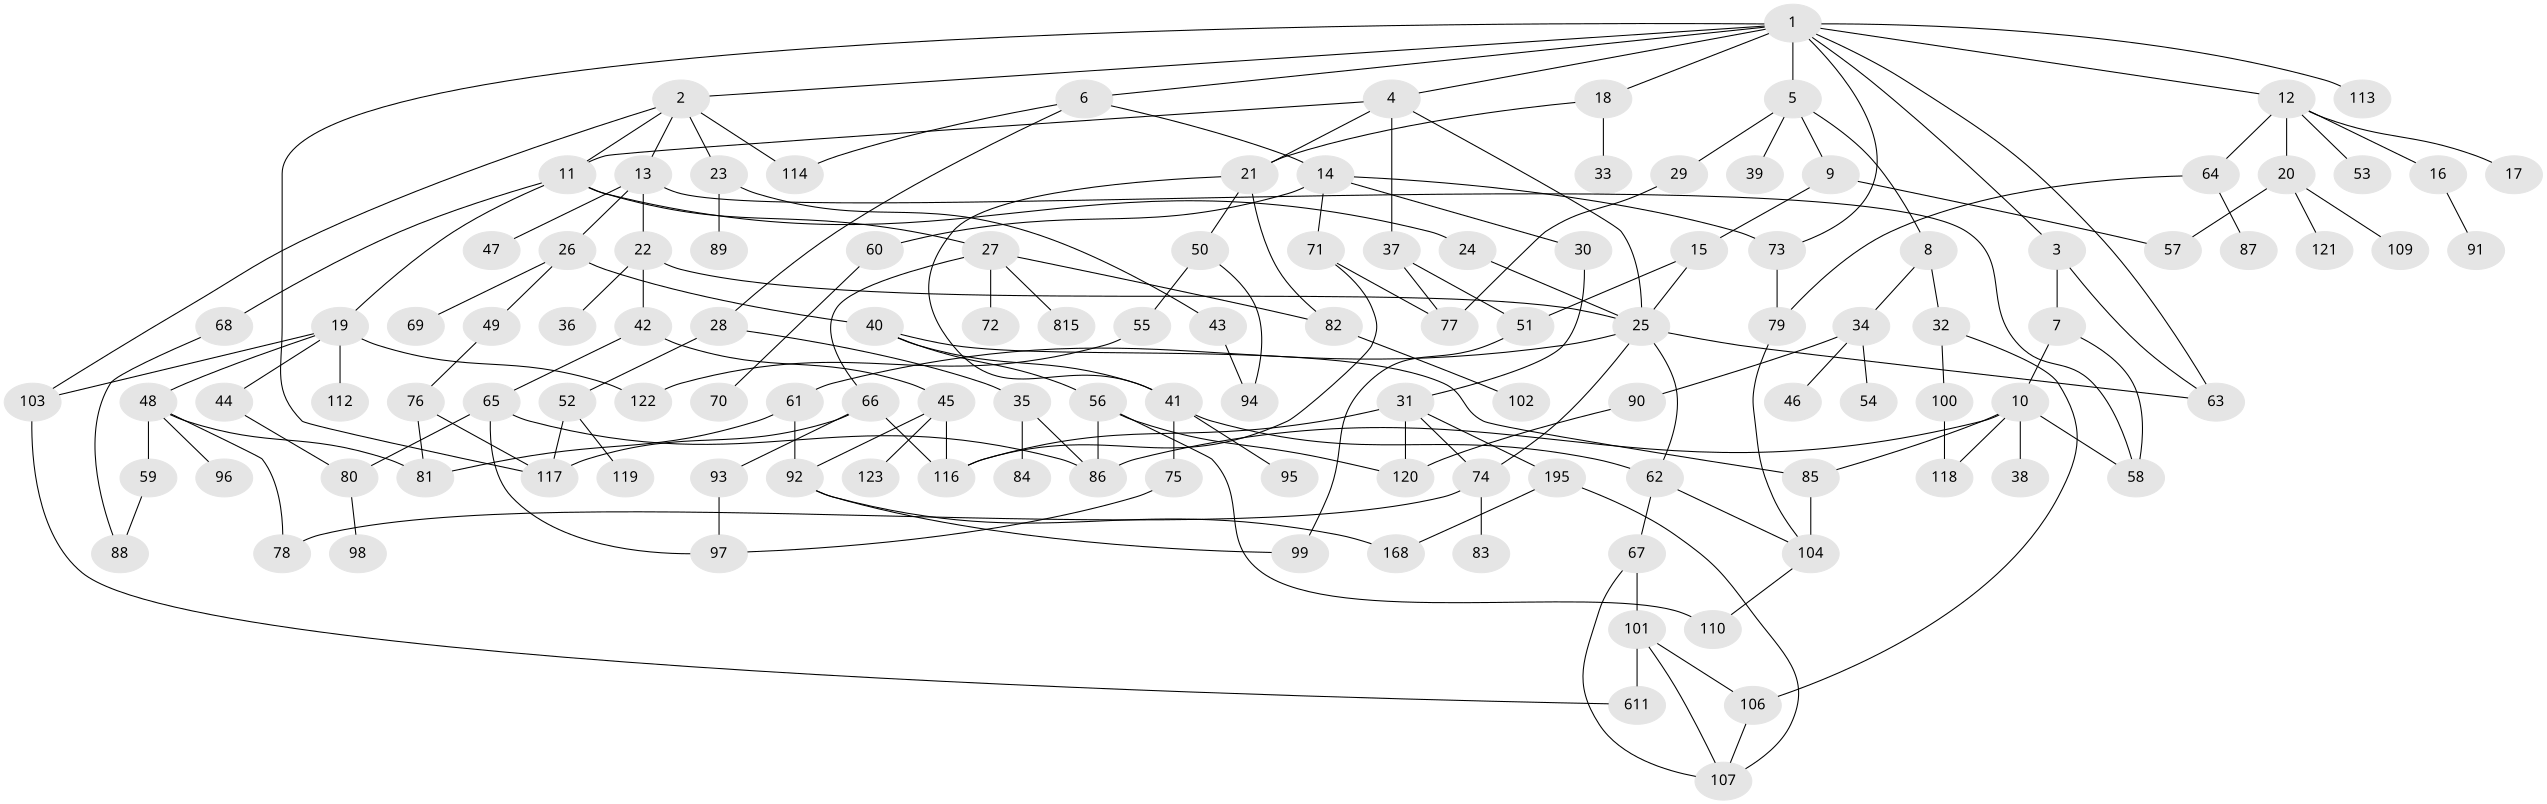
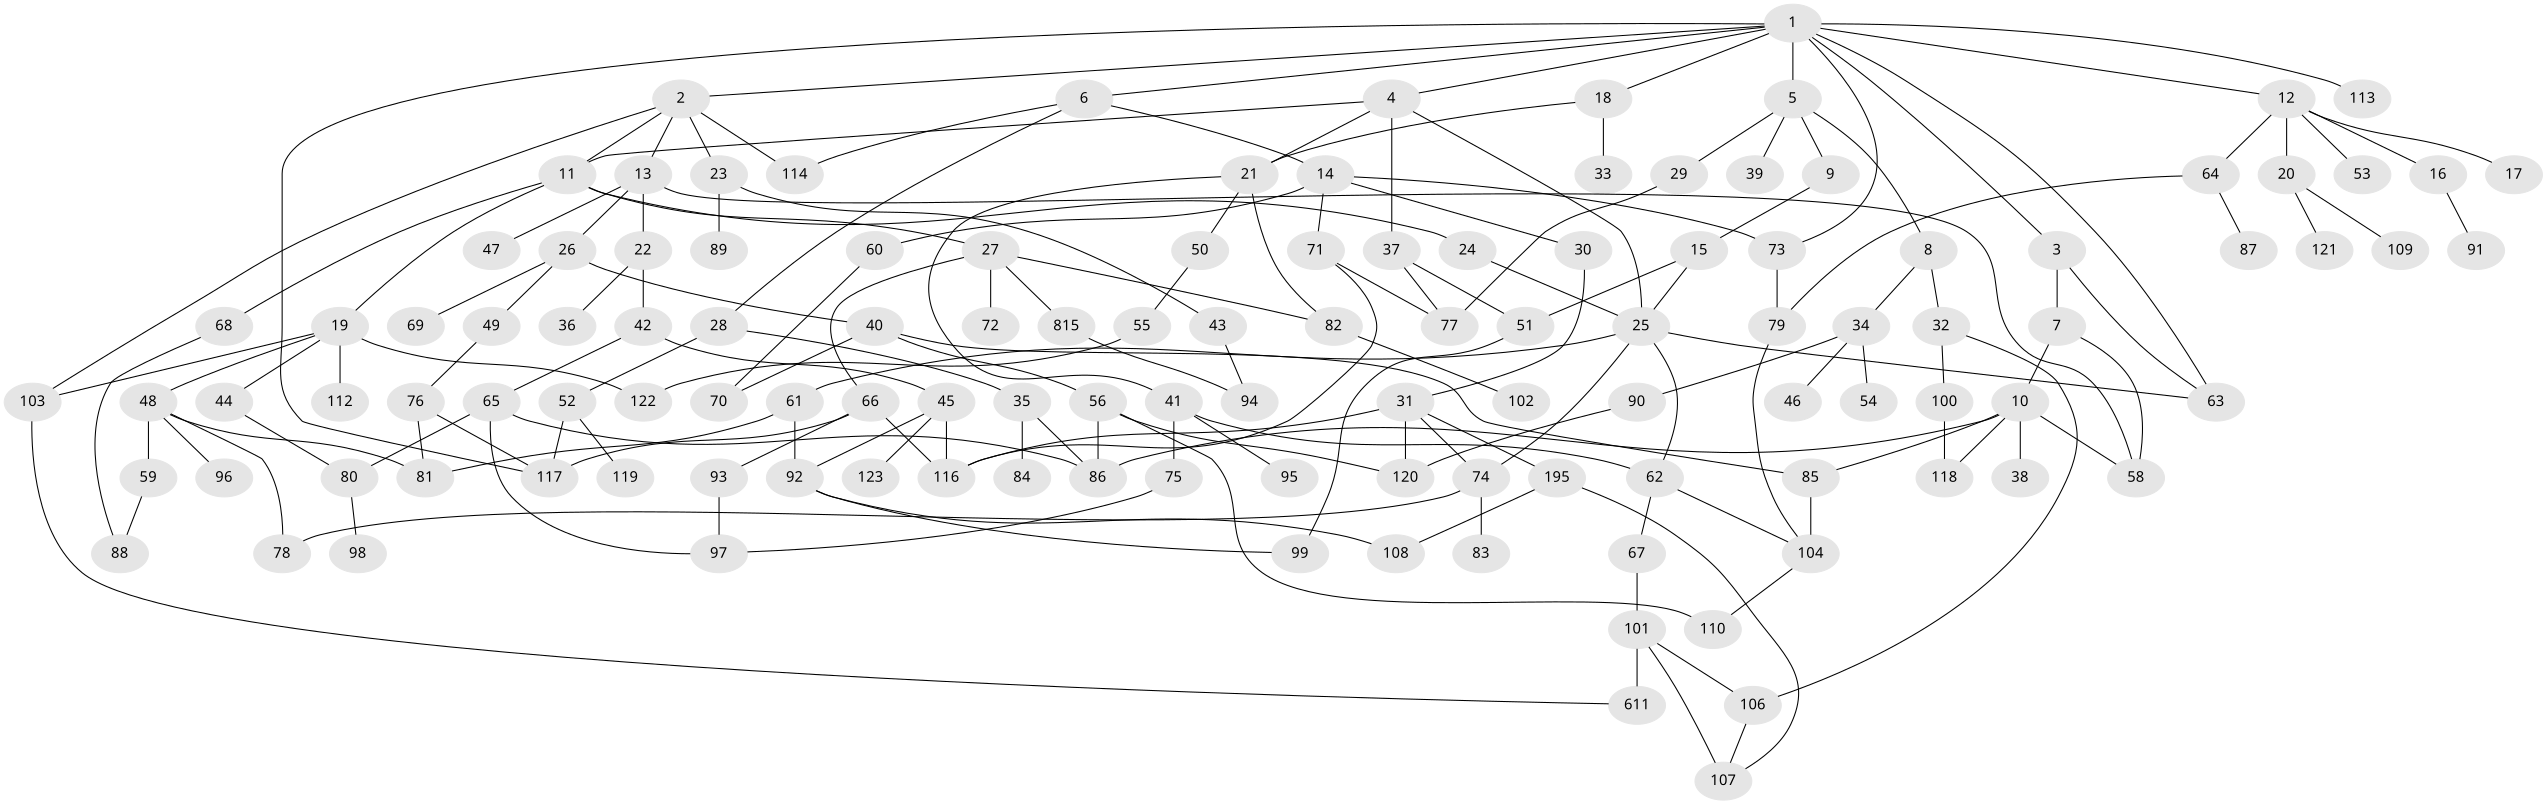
(2173, 251) -> none
(1139, 296) -> none
(1259, 317) -> (1158, 364)
(1045, 365) -> (814, 356)
(1396, 554) -> (1396, 554)
(1585, 694) -> none
